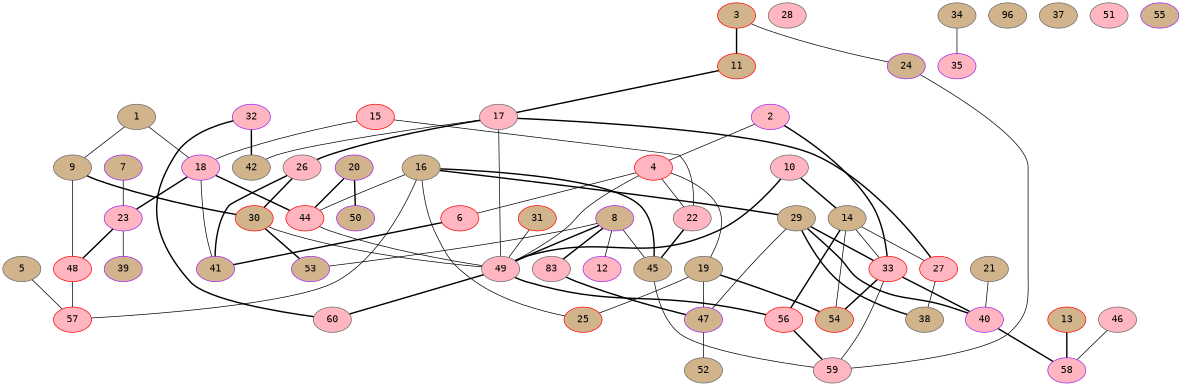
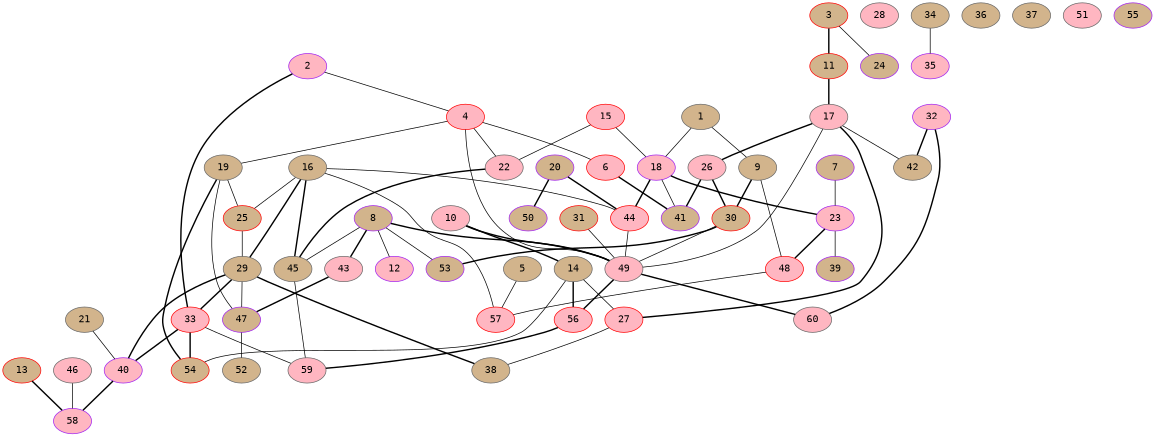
(1008, 15) -> (981, 15)
none -> (242, 244)
(868, 244) -> none
(1028, 262) -> none
(551, 269) -> (344, 269)
